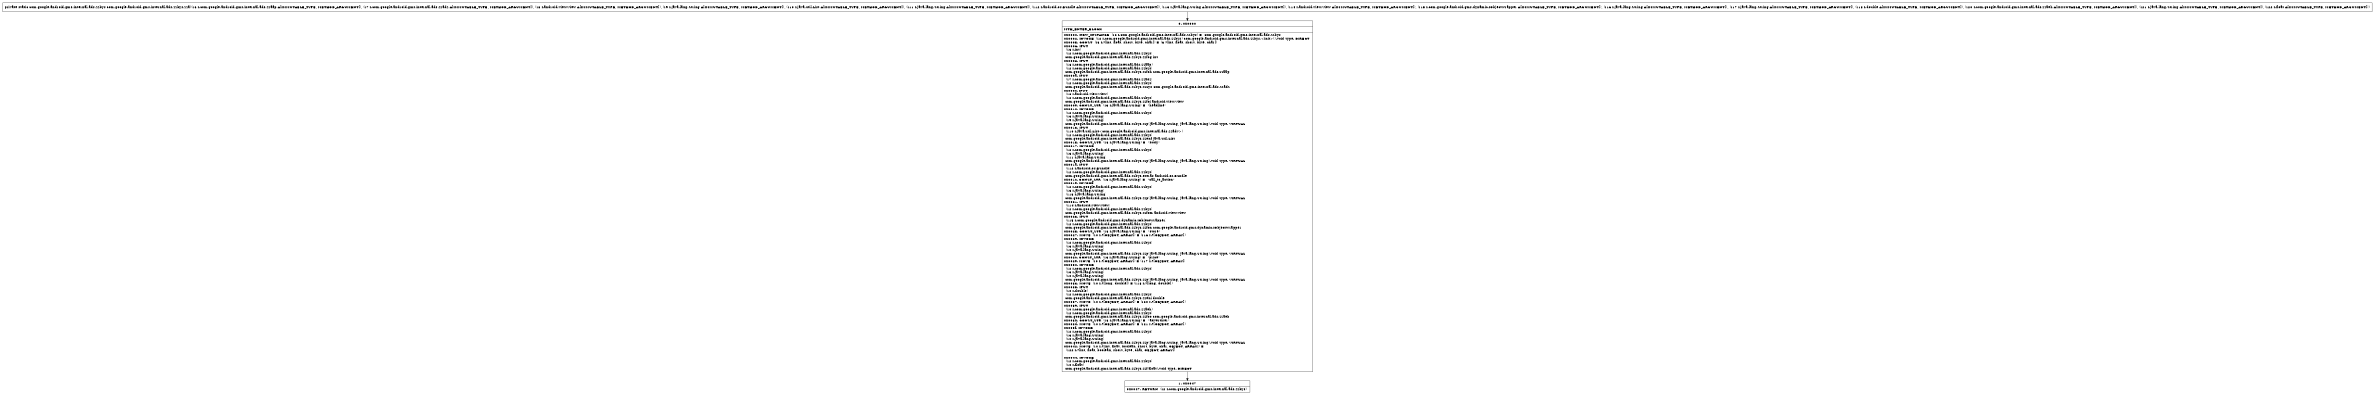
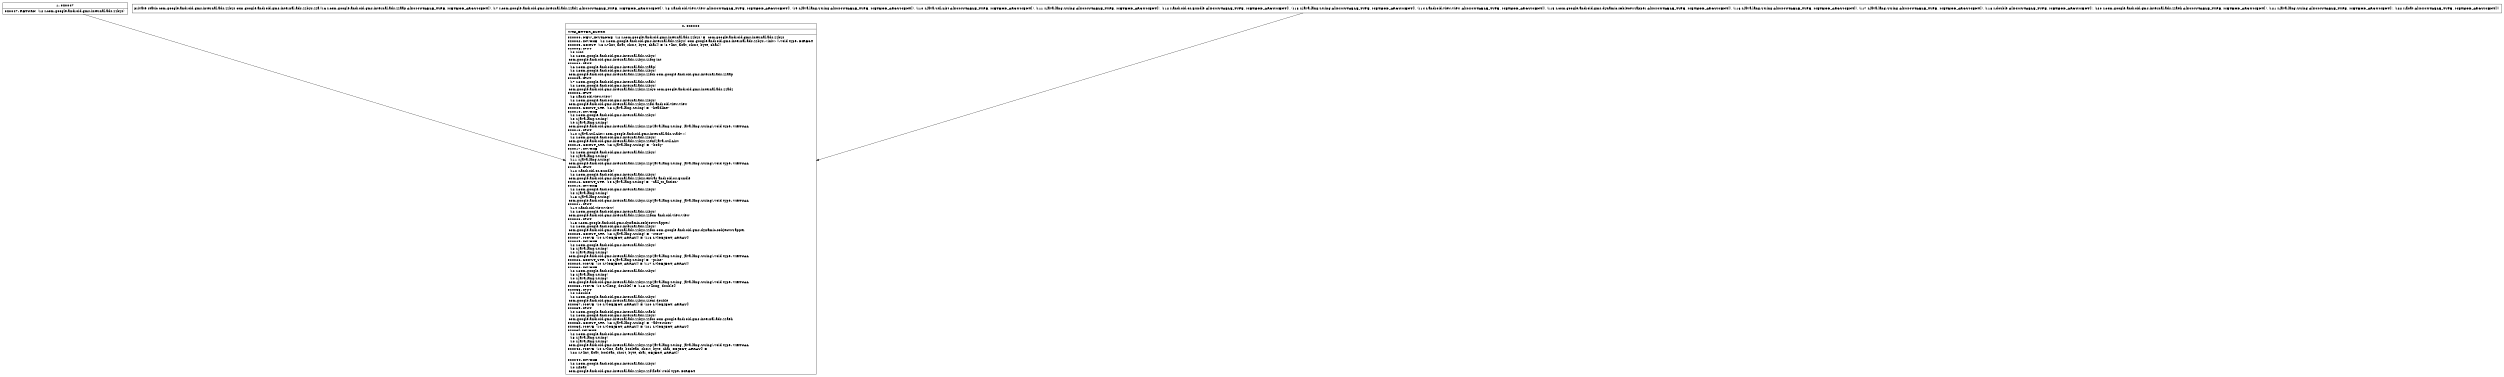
(1187, 375) -> (323, 87)
